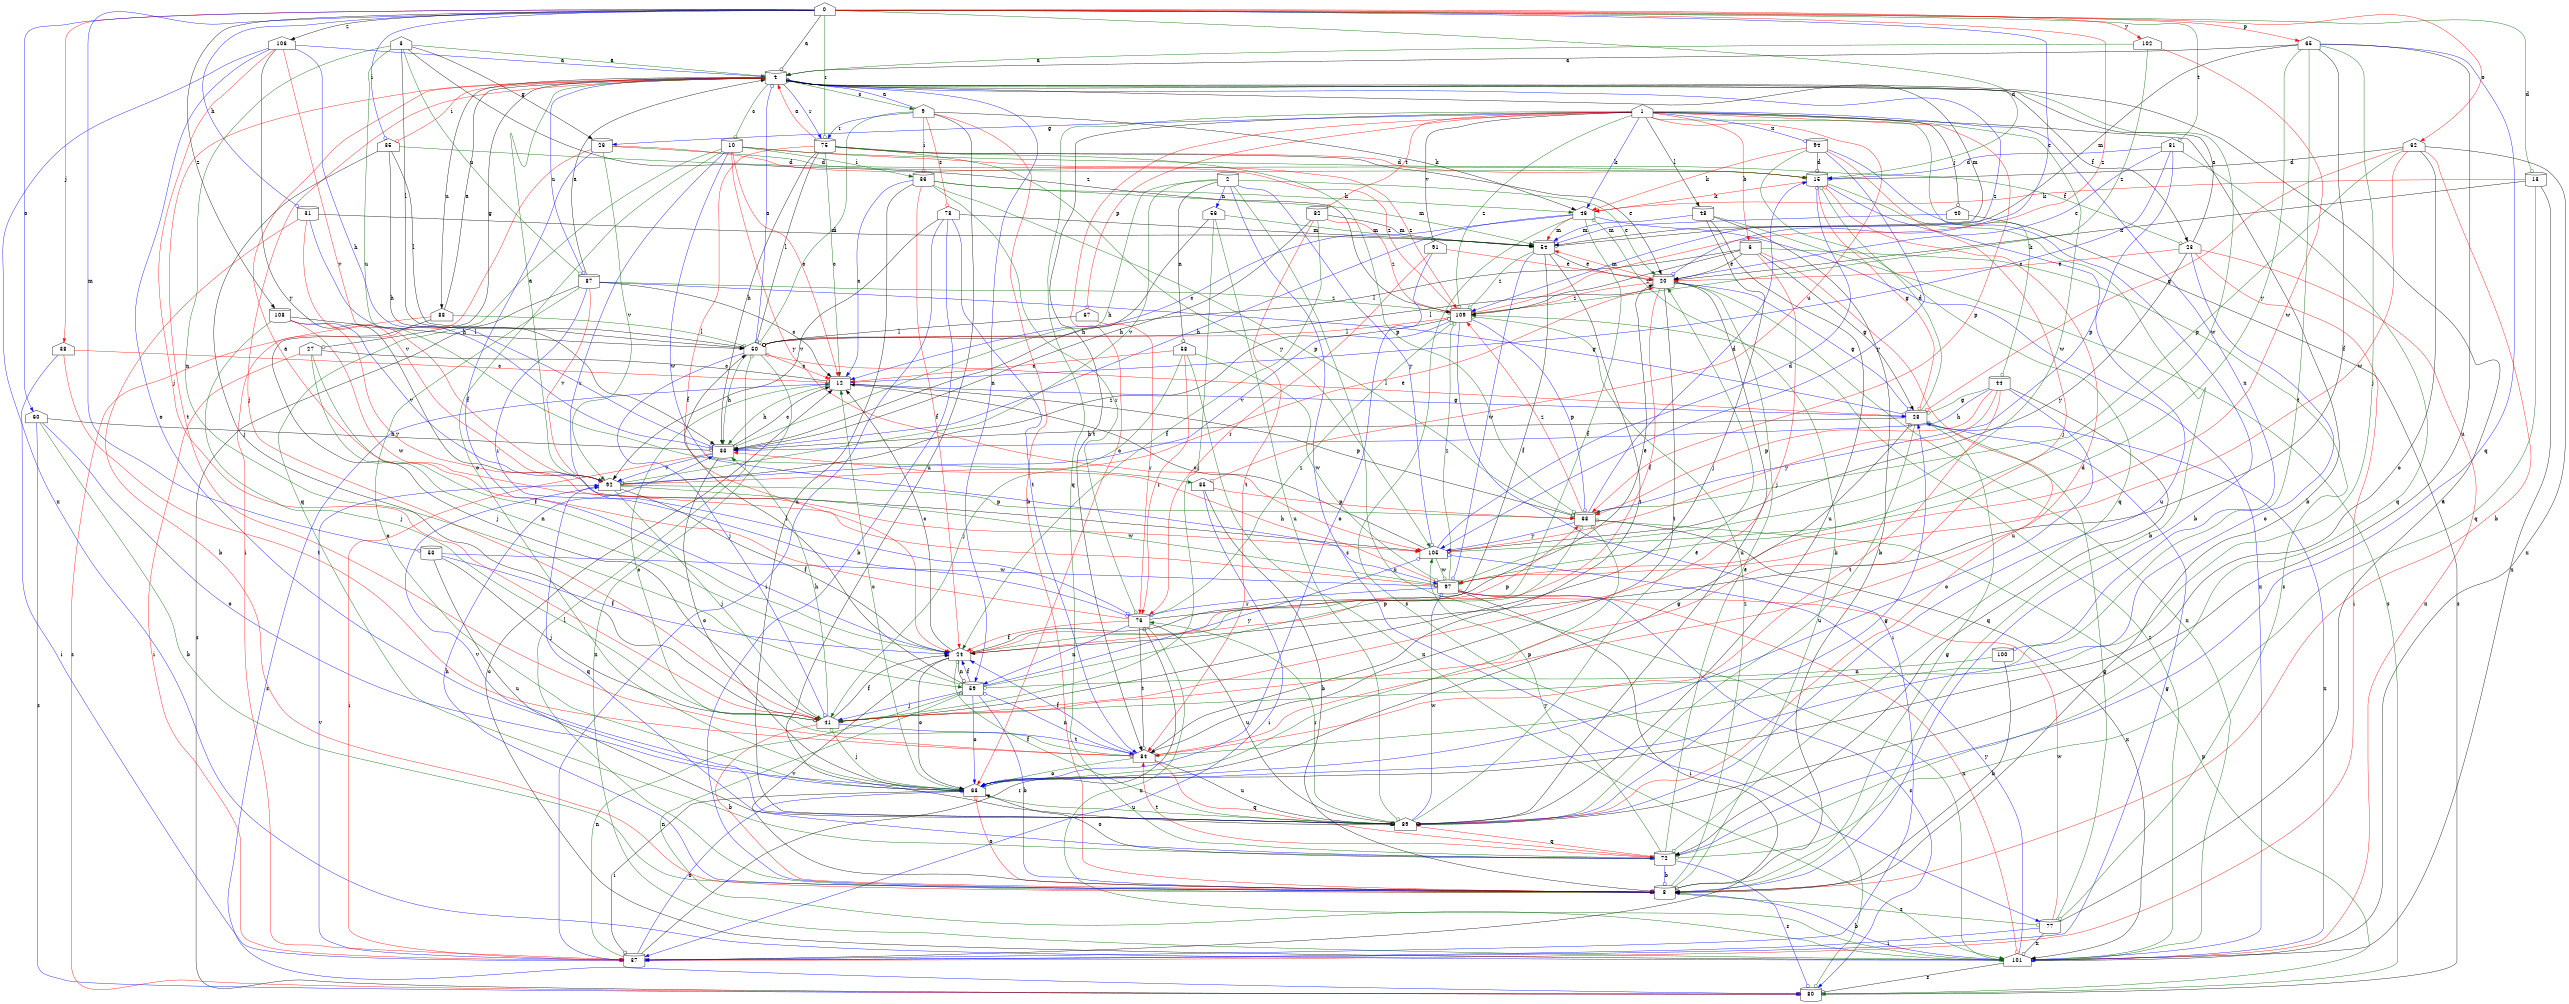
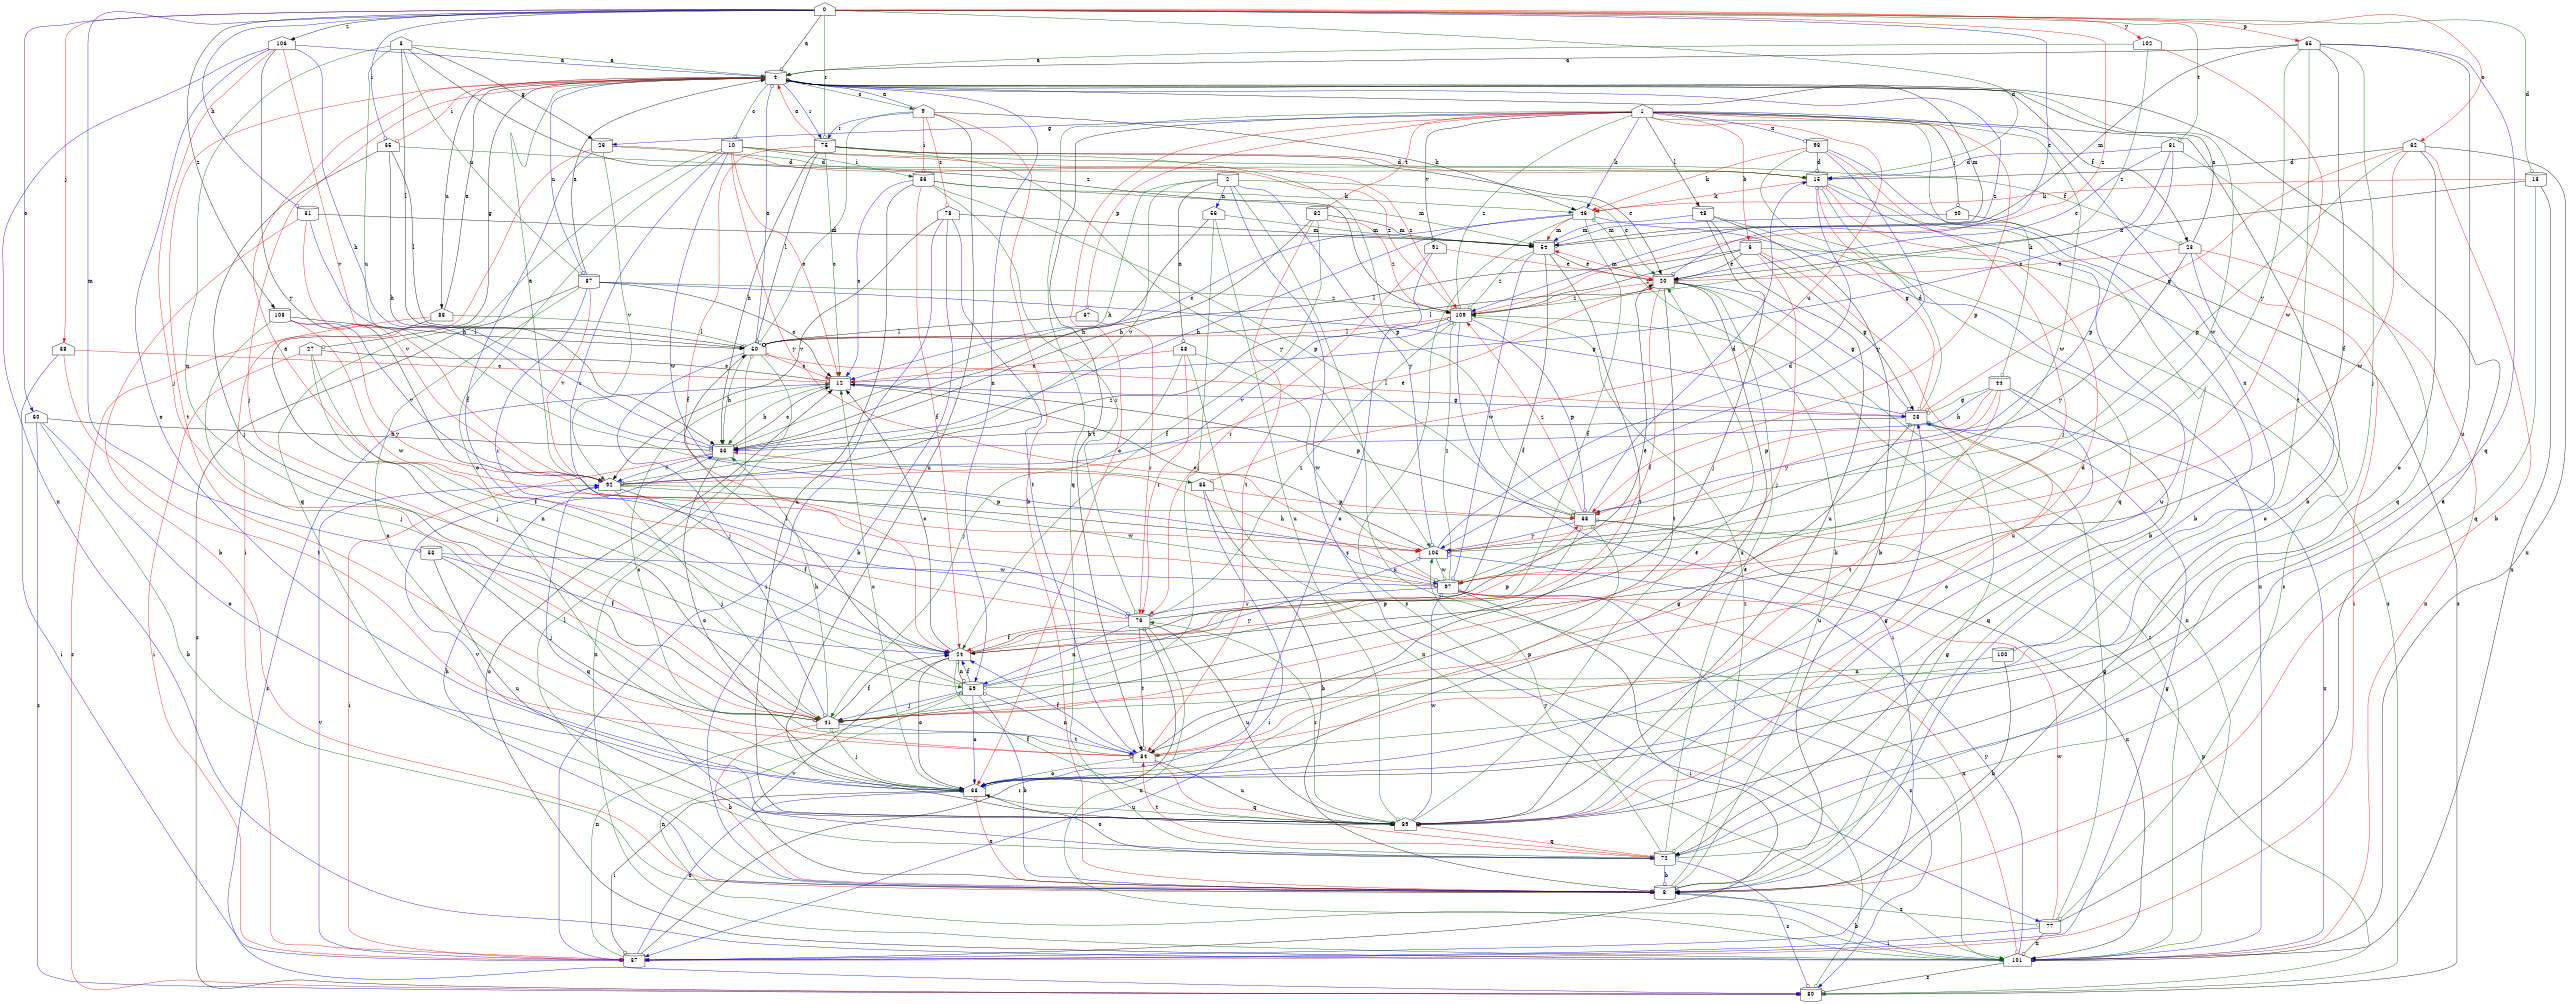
(1817, 146) -> (1817, 146)
(1024, 291) -> (1023, 291)
